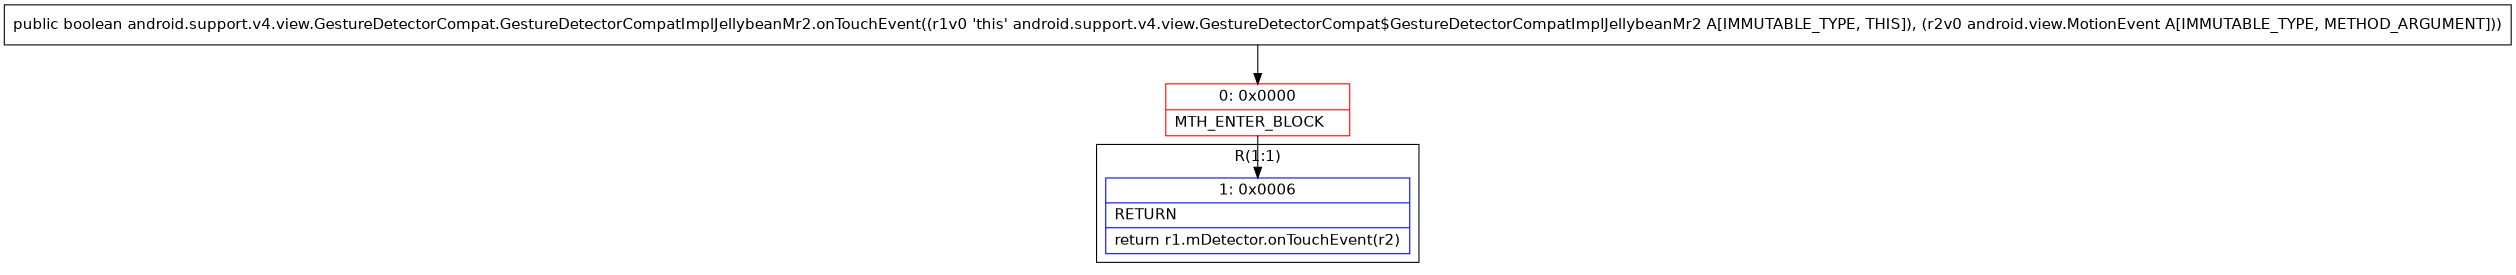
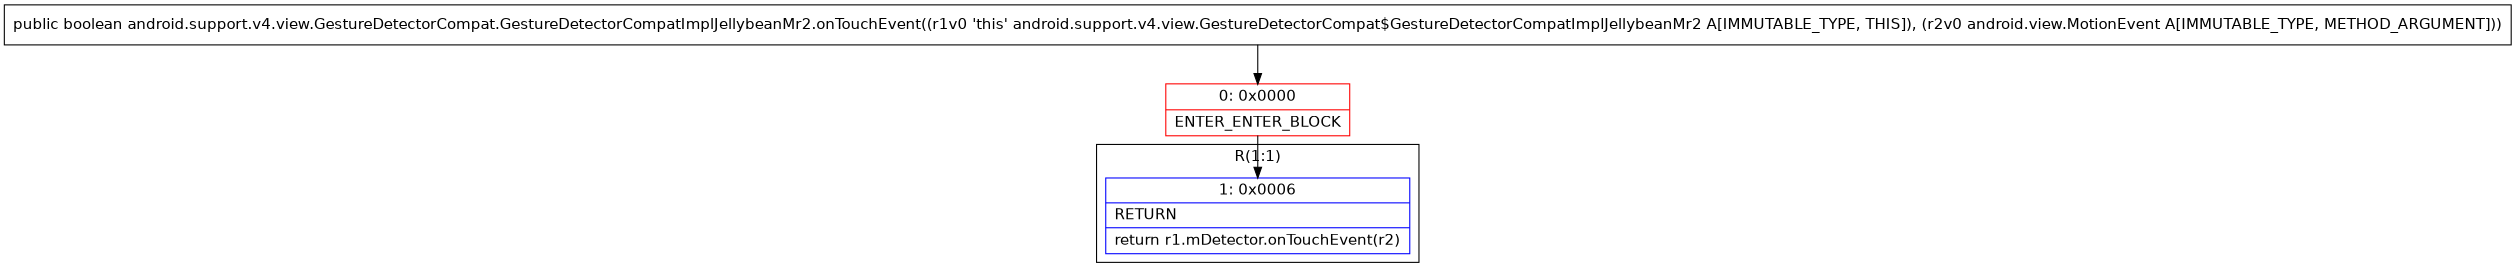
(1250, 122) -> (1258, 122)
